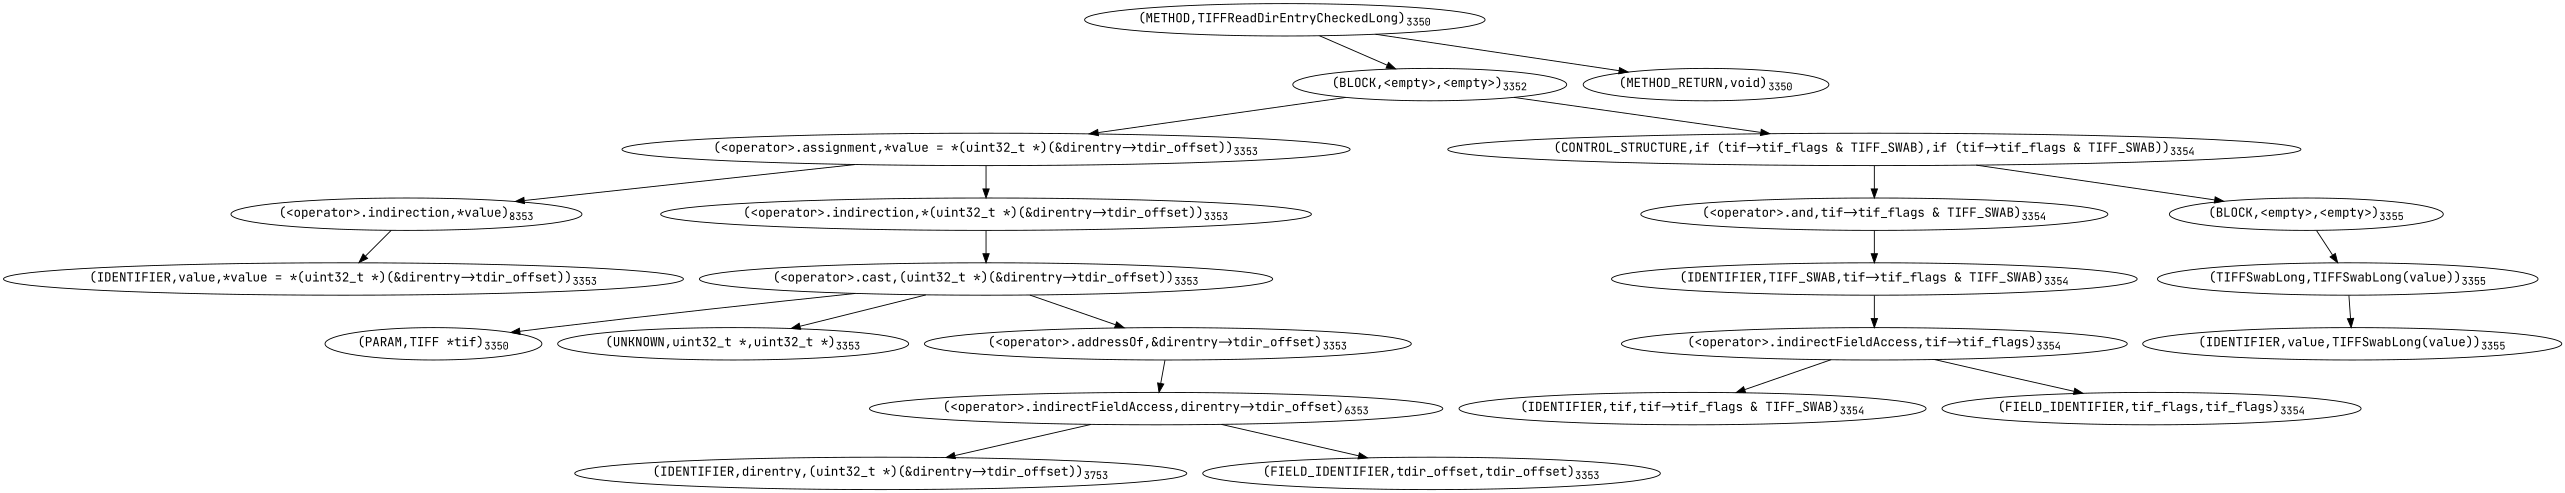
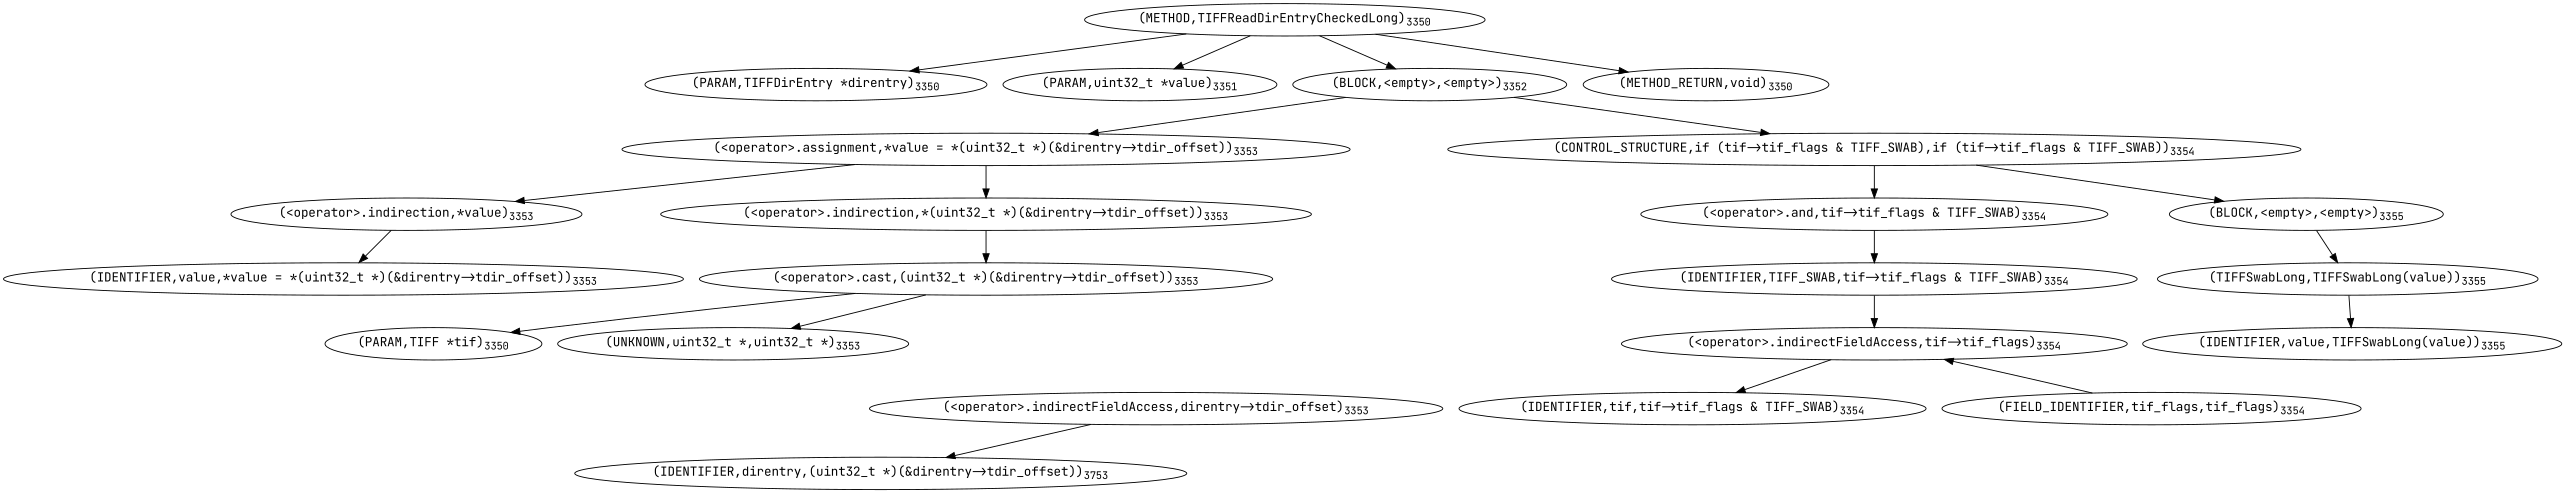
none -> (816, 85)
none -> (1140, 85)
(522, 213) -> (522, 213)
(1168, 344) -> none
(2004, 376) -> (2023, 377)
(1357, 407) -> (1357, 407)
(1432, 473) -> none
